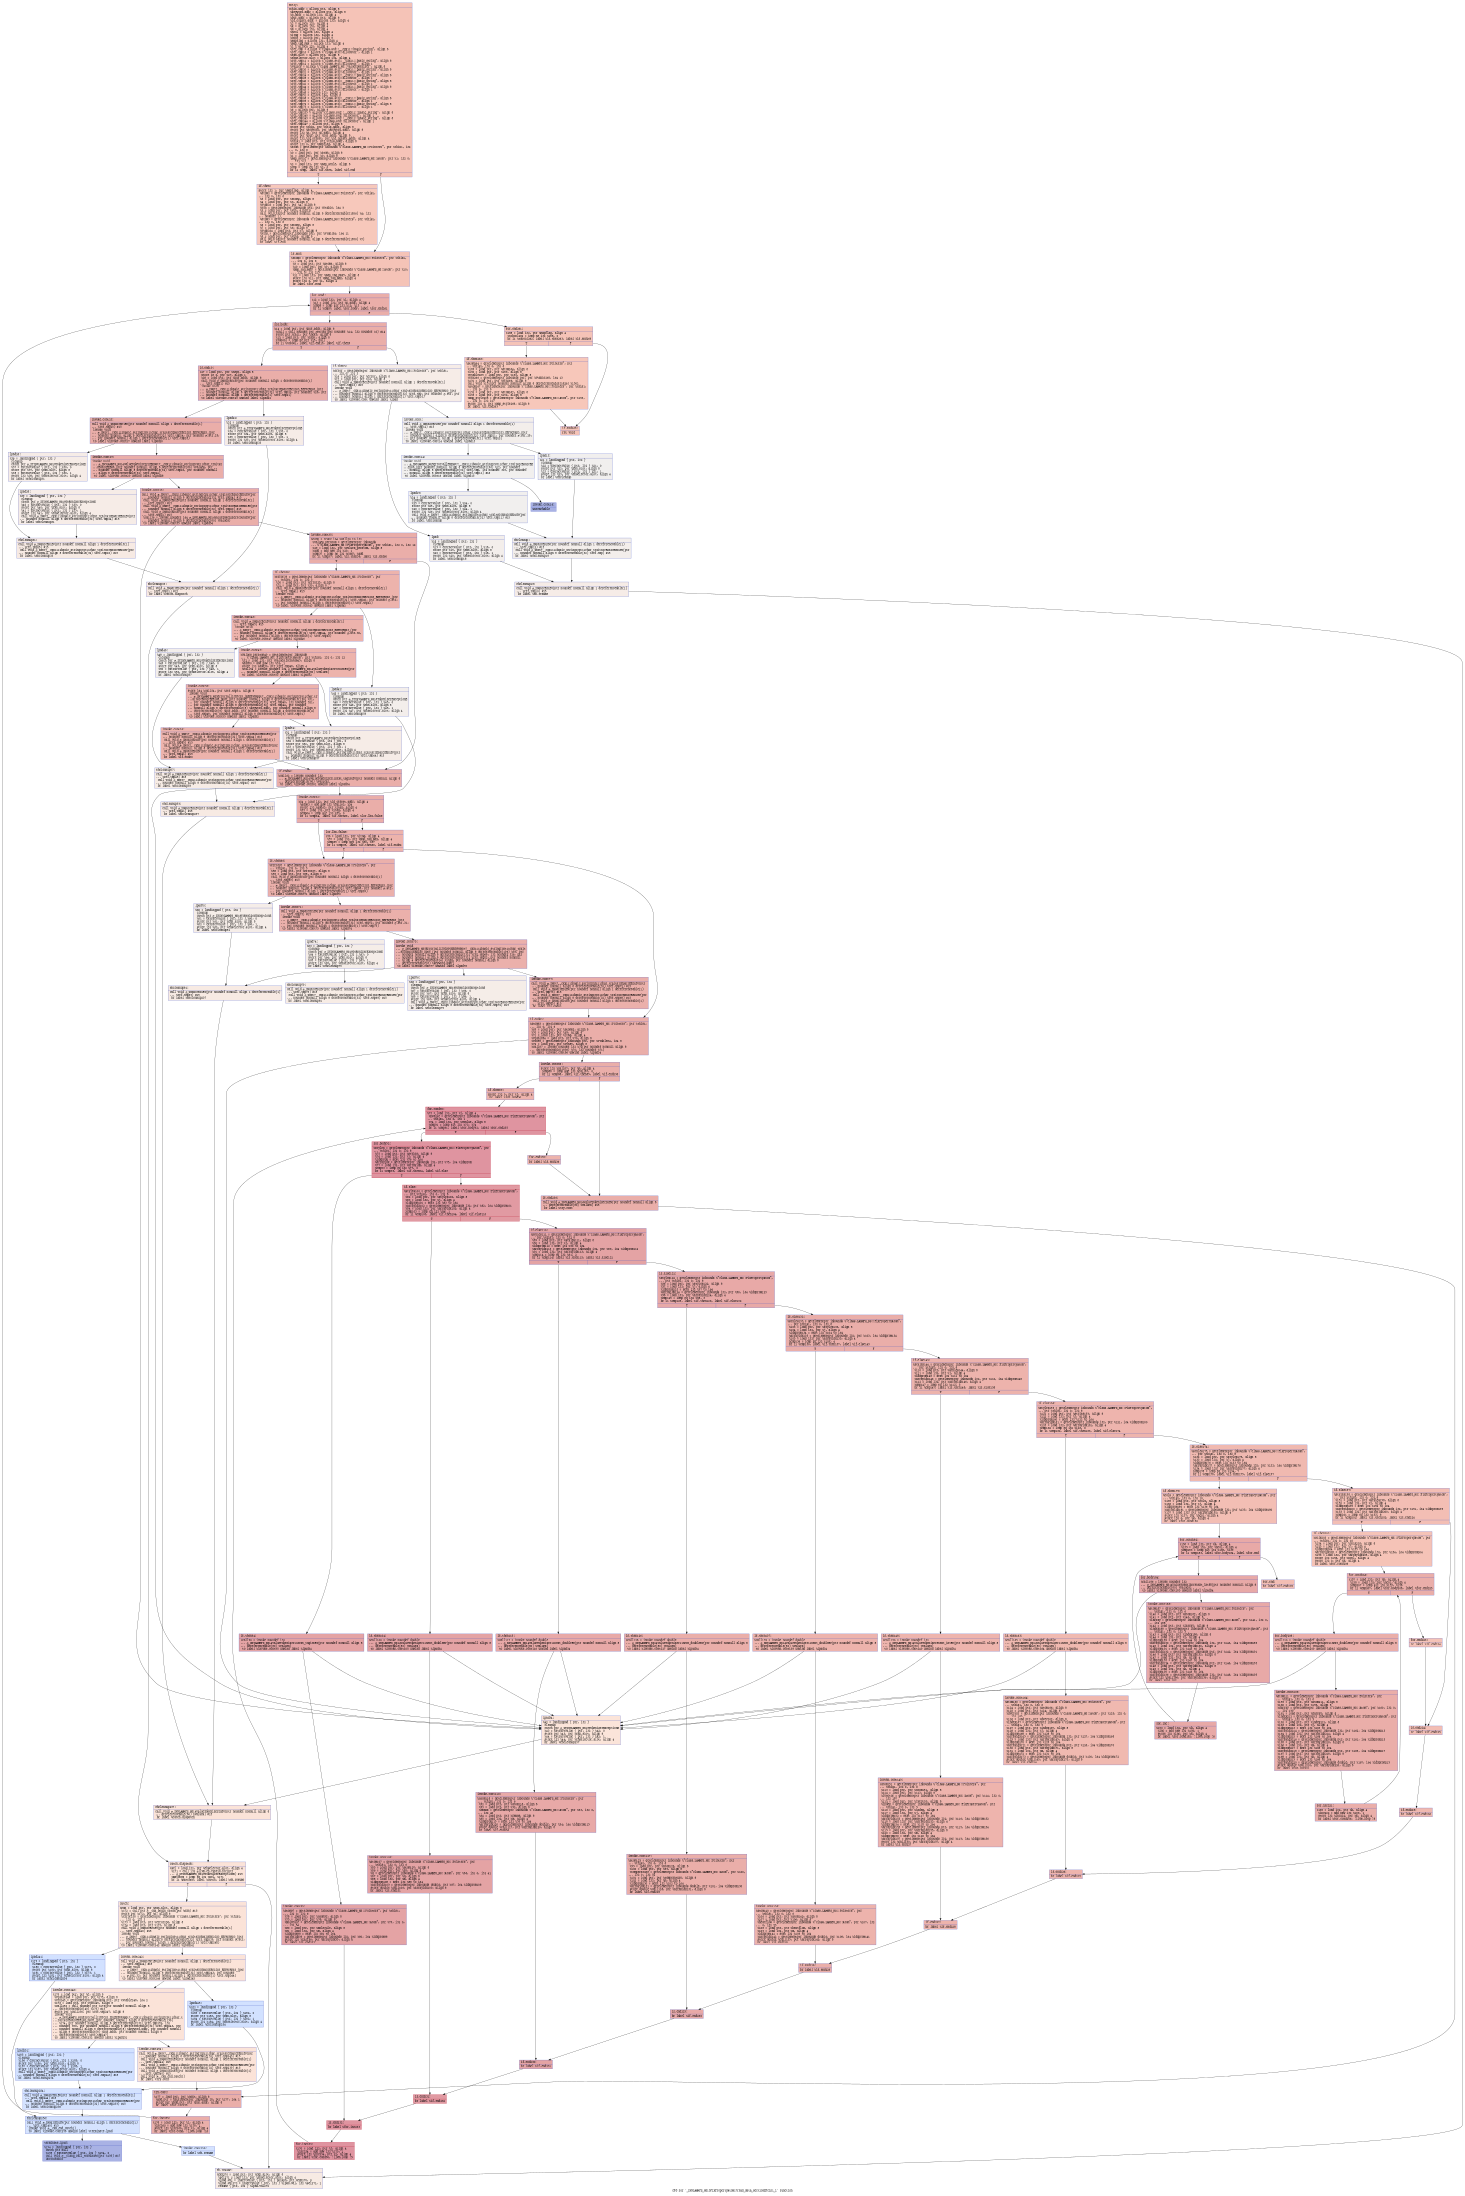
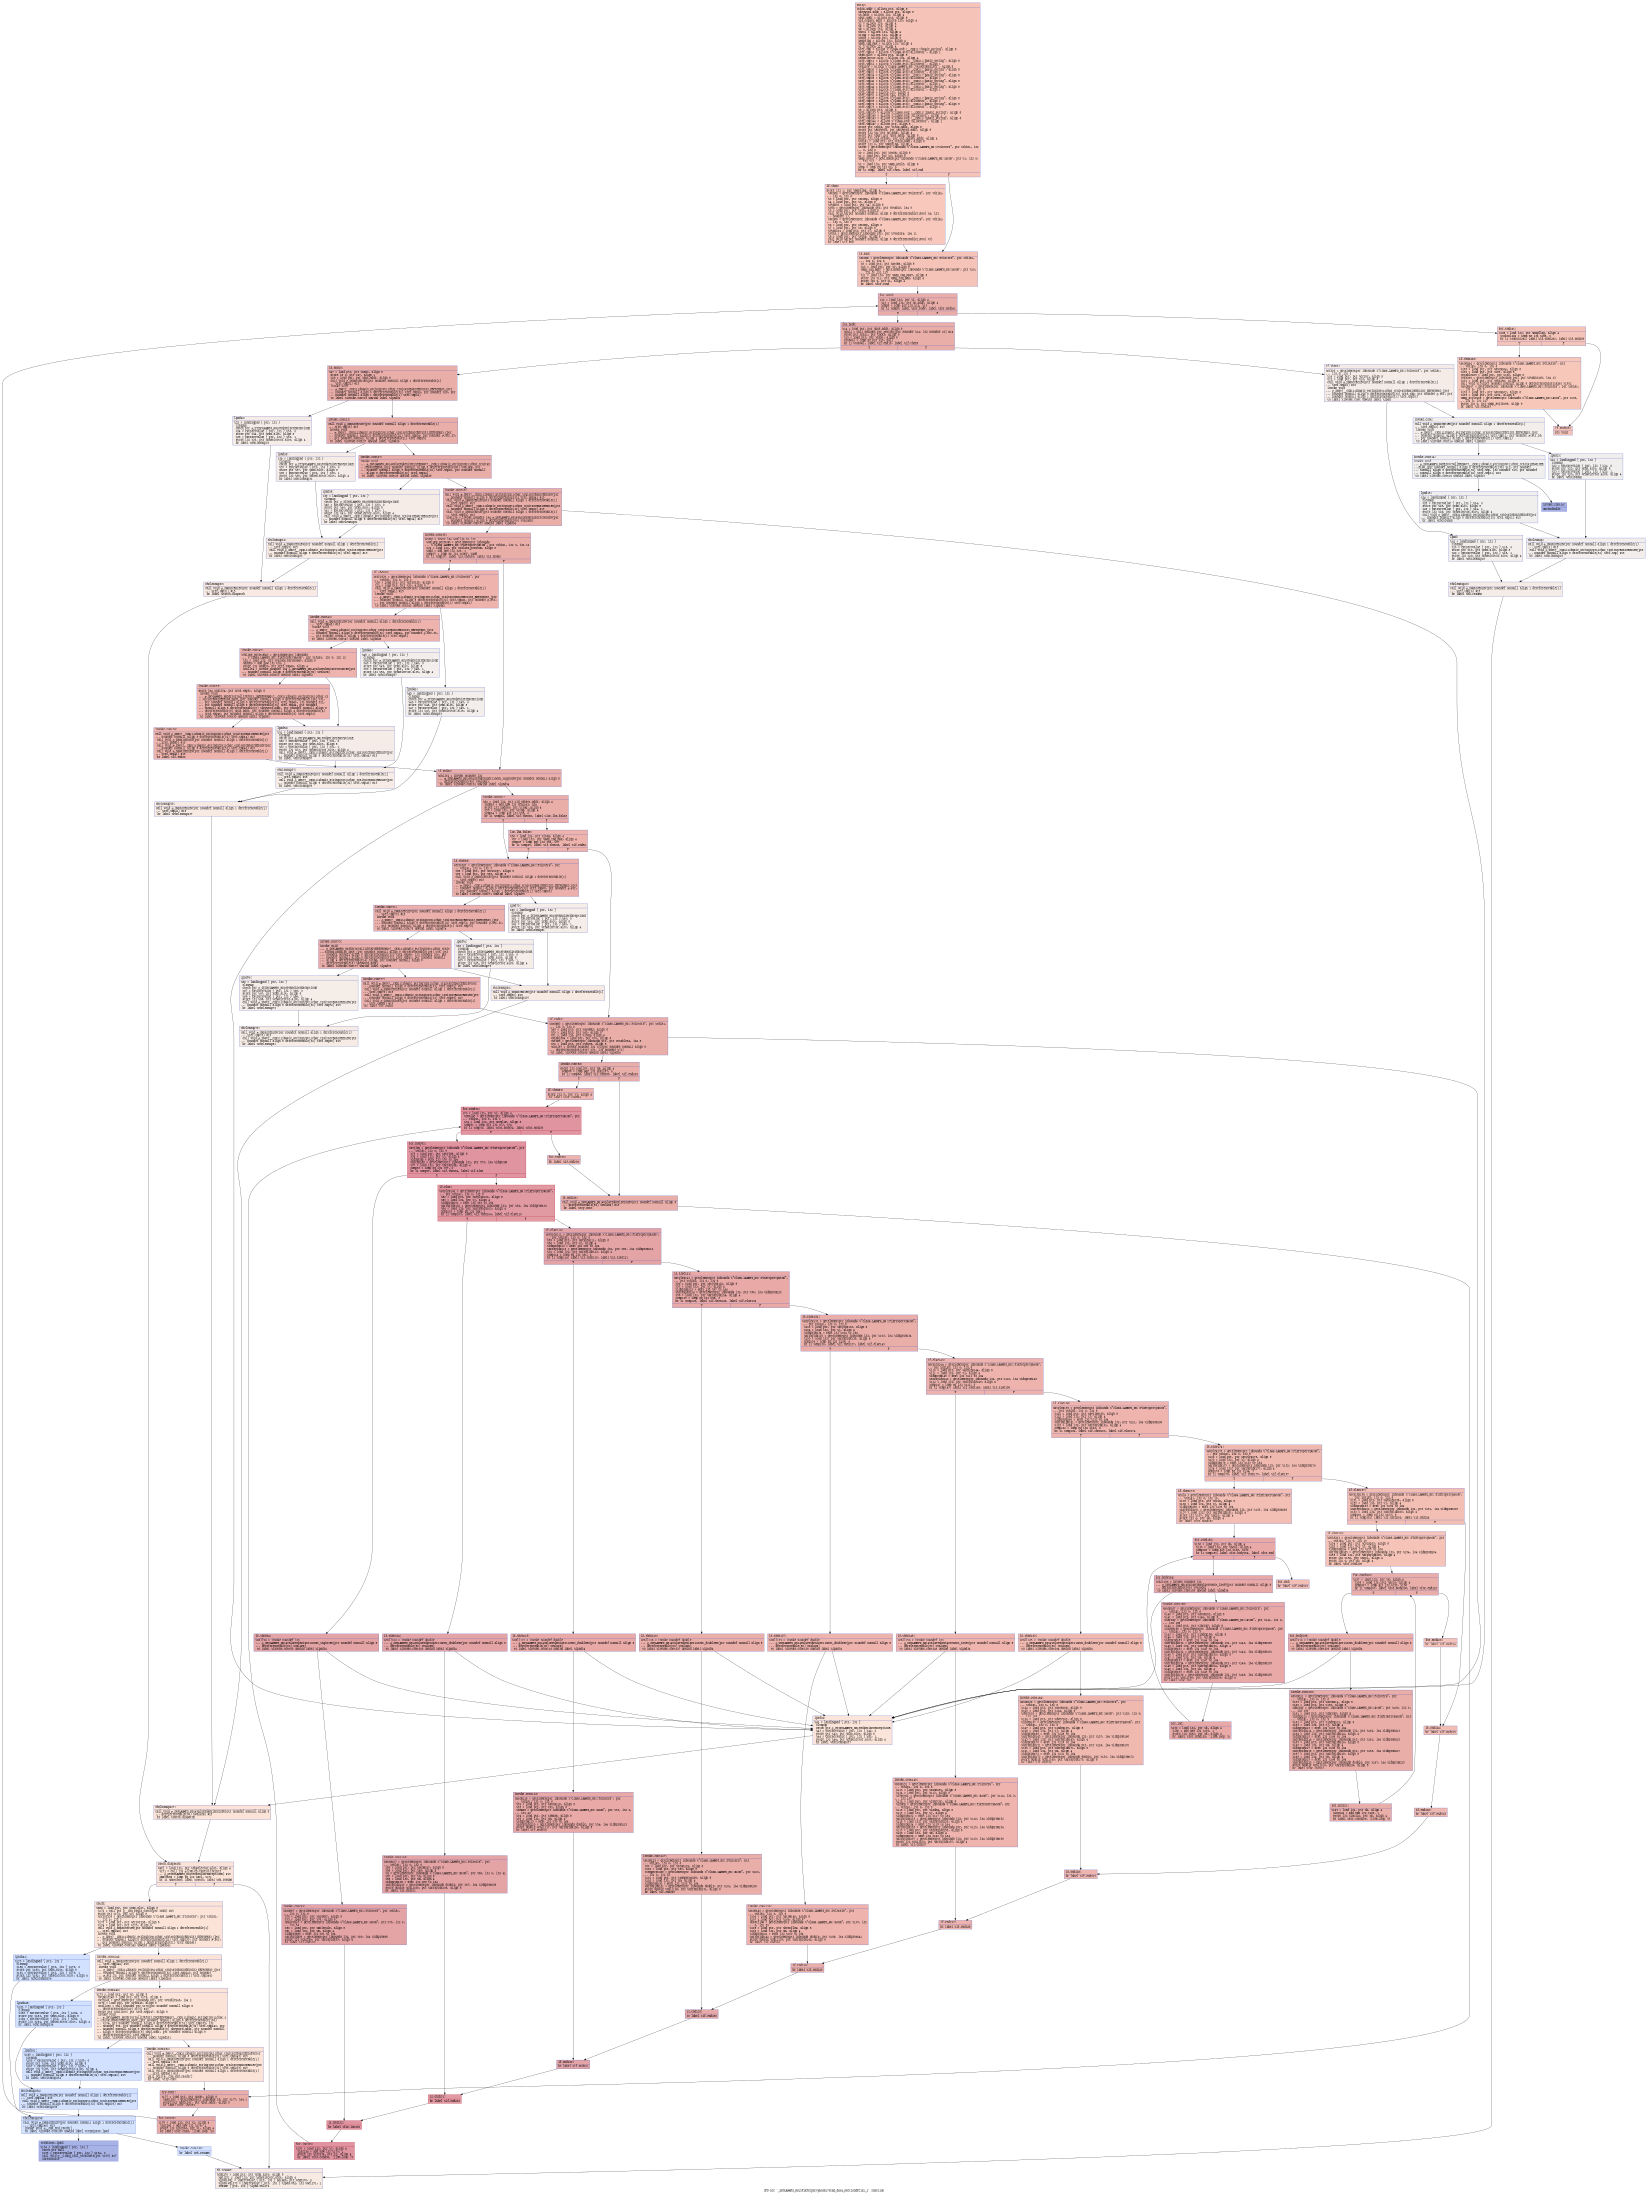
none -> (299, 1017)
